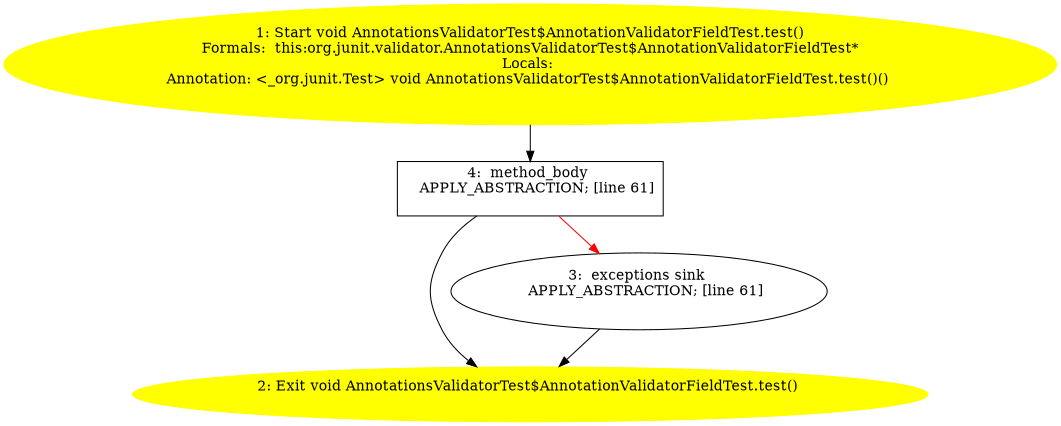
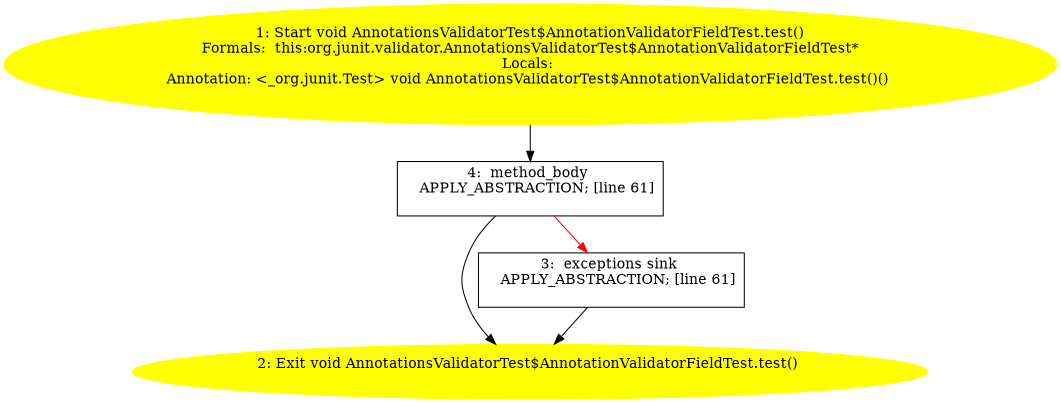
(639, 291) -> (611, 280)
